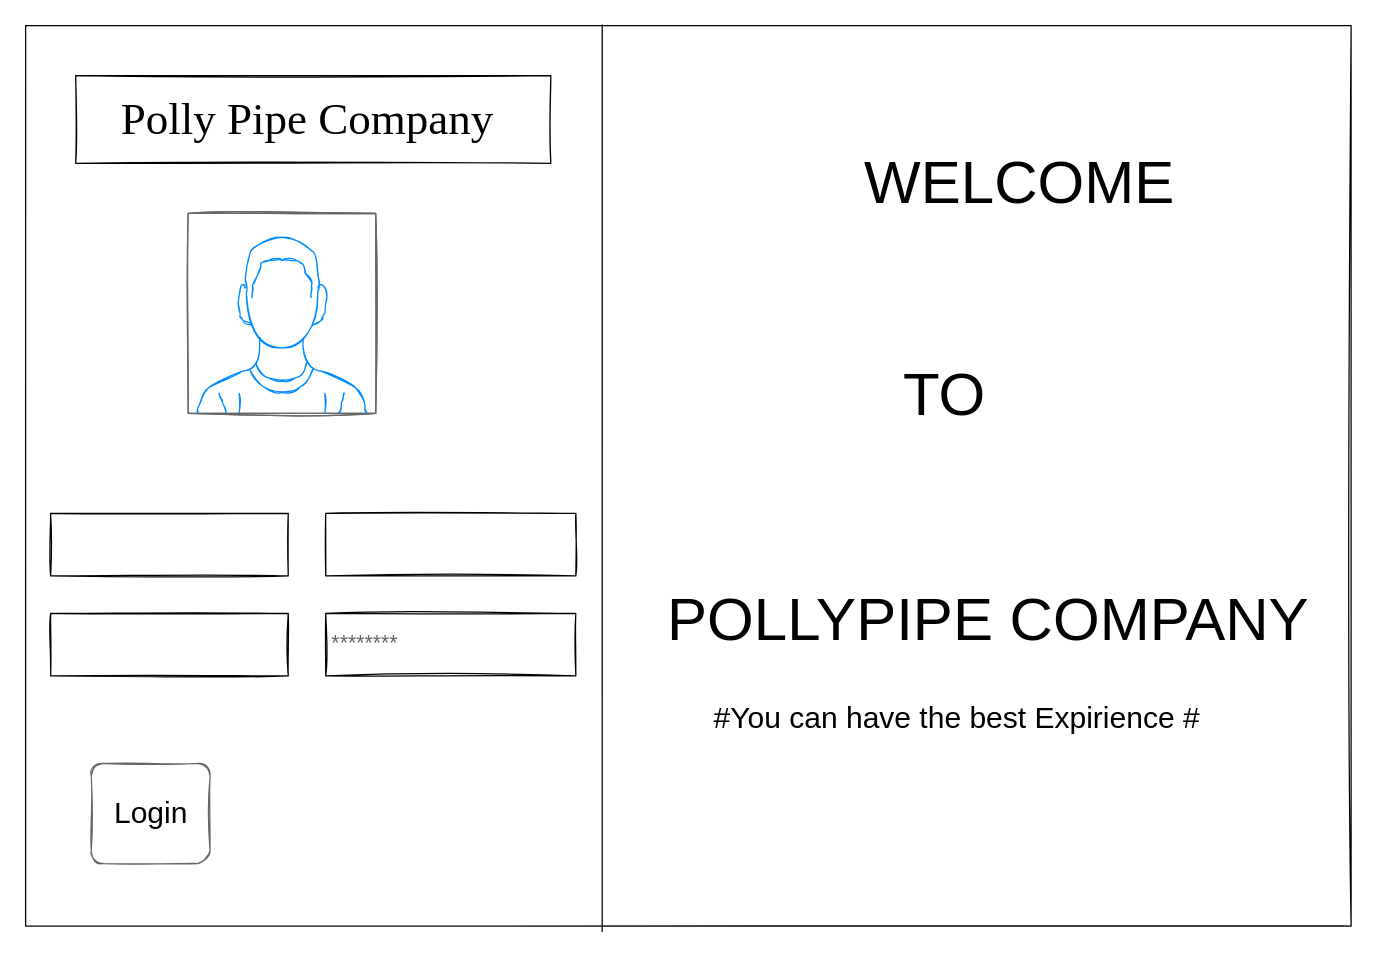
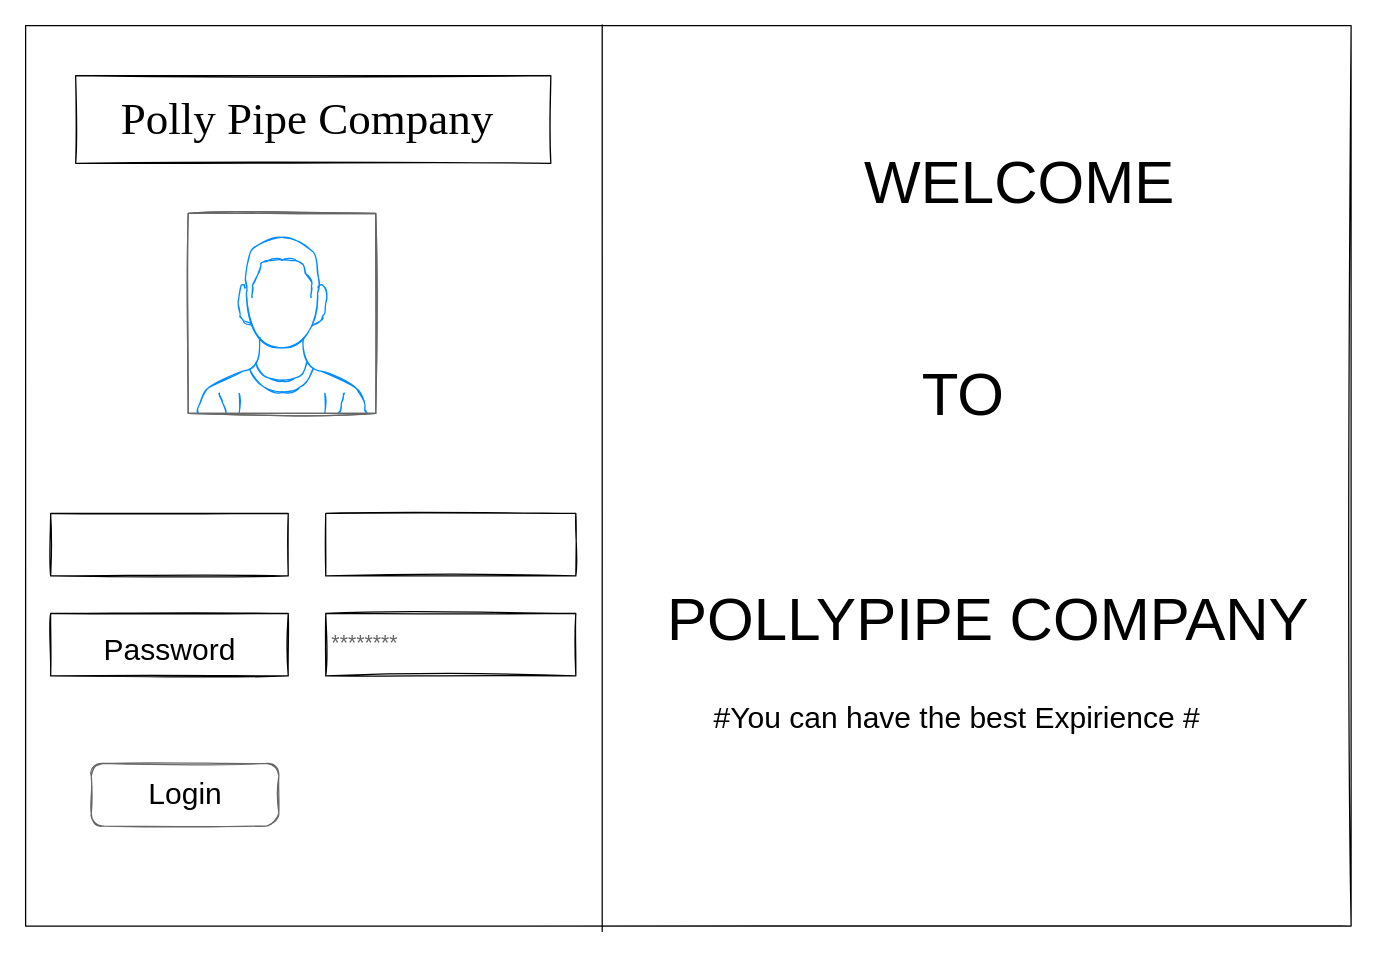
(944, 394) -> (963, 394)
none -> (169, 644)
(151, 813) -> (185, 794)
